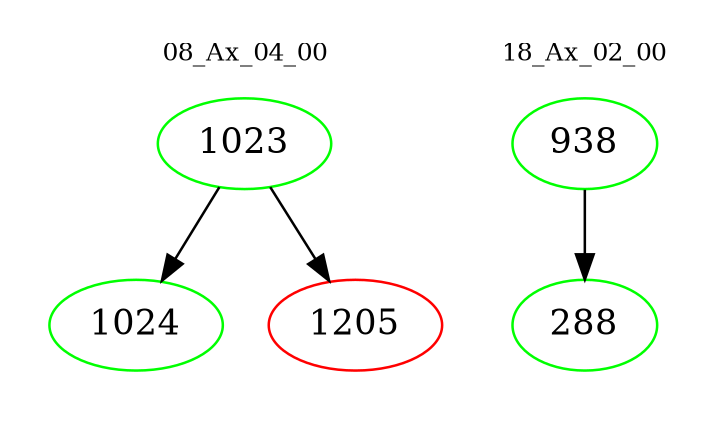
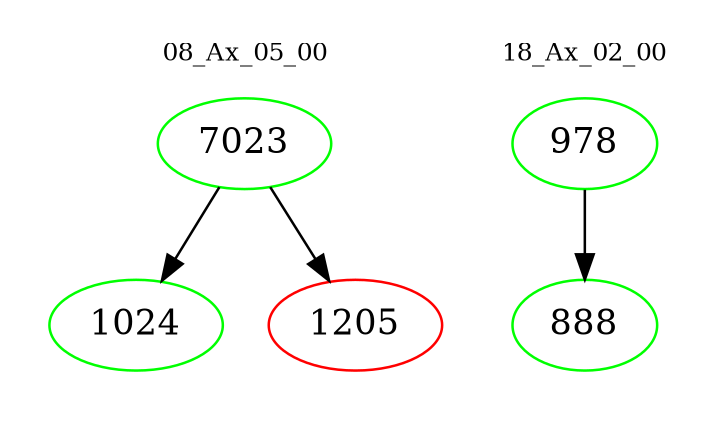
(246, 54) -> (246, 54)
(245, 144) -> (245, 144)
(585, 144) -> (585, 144)
(585, 325) -> (585, 325)
